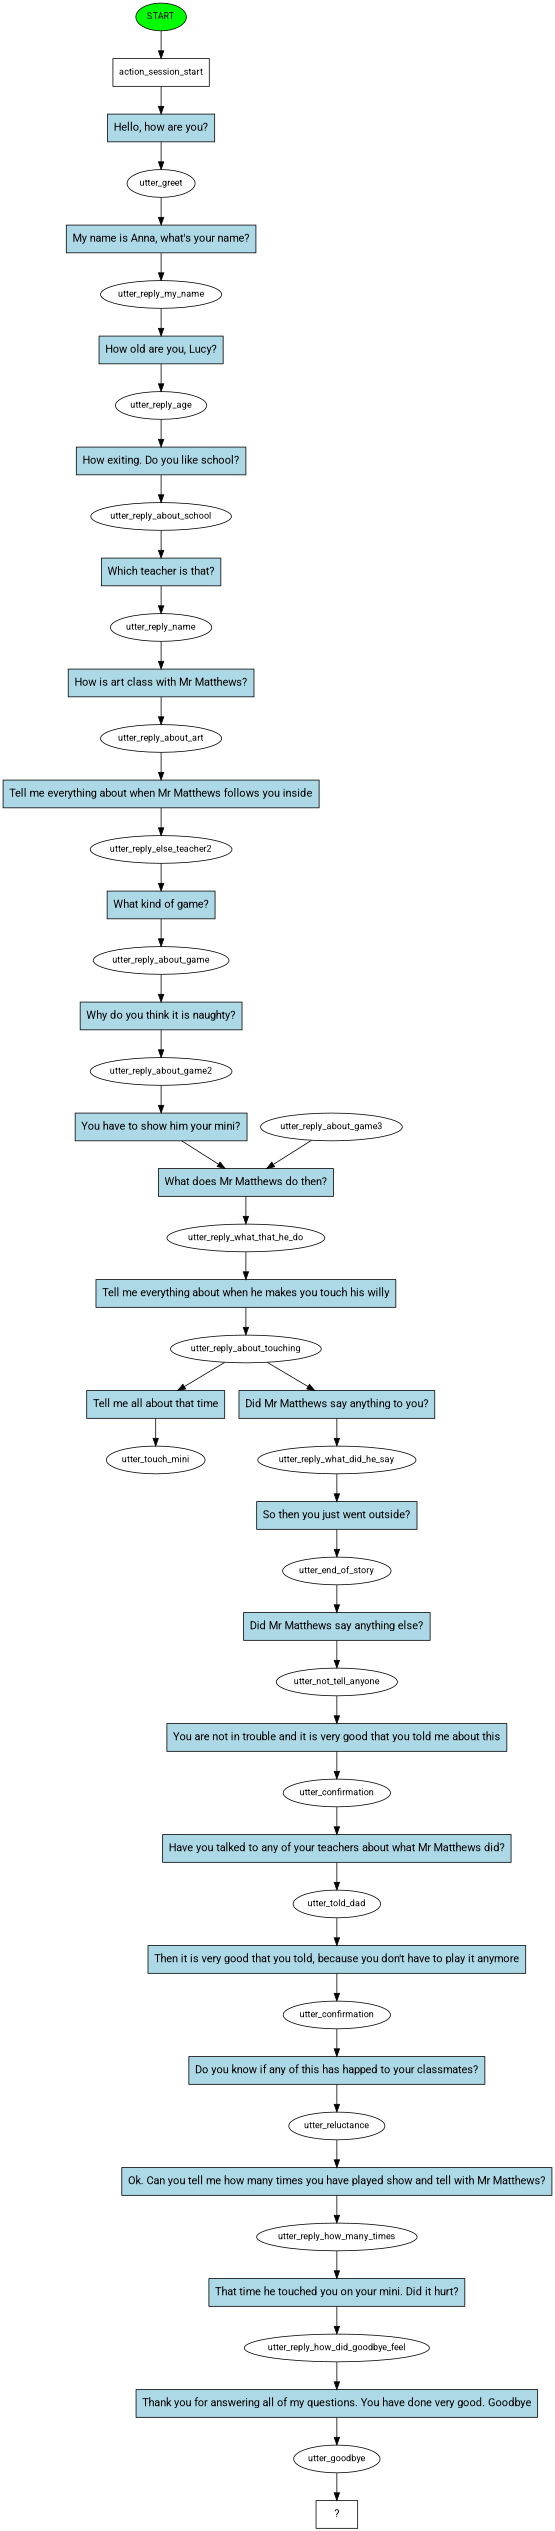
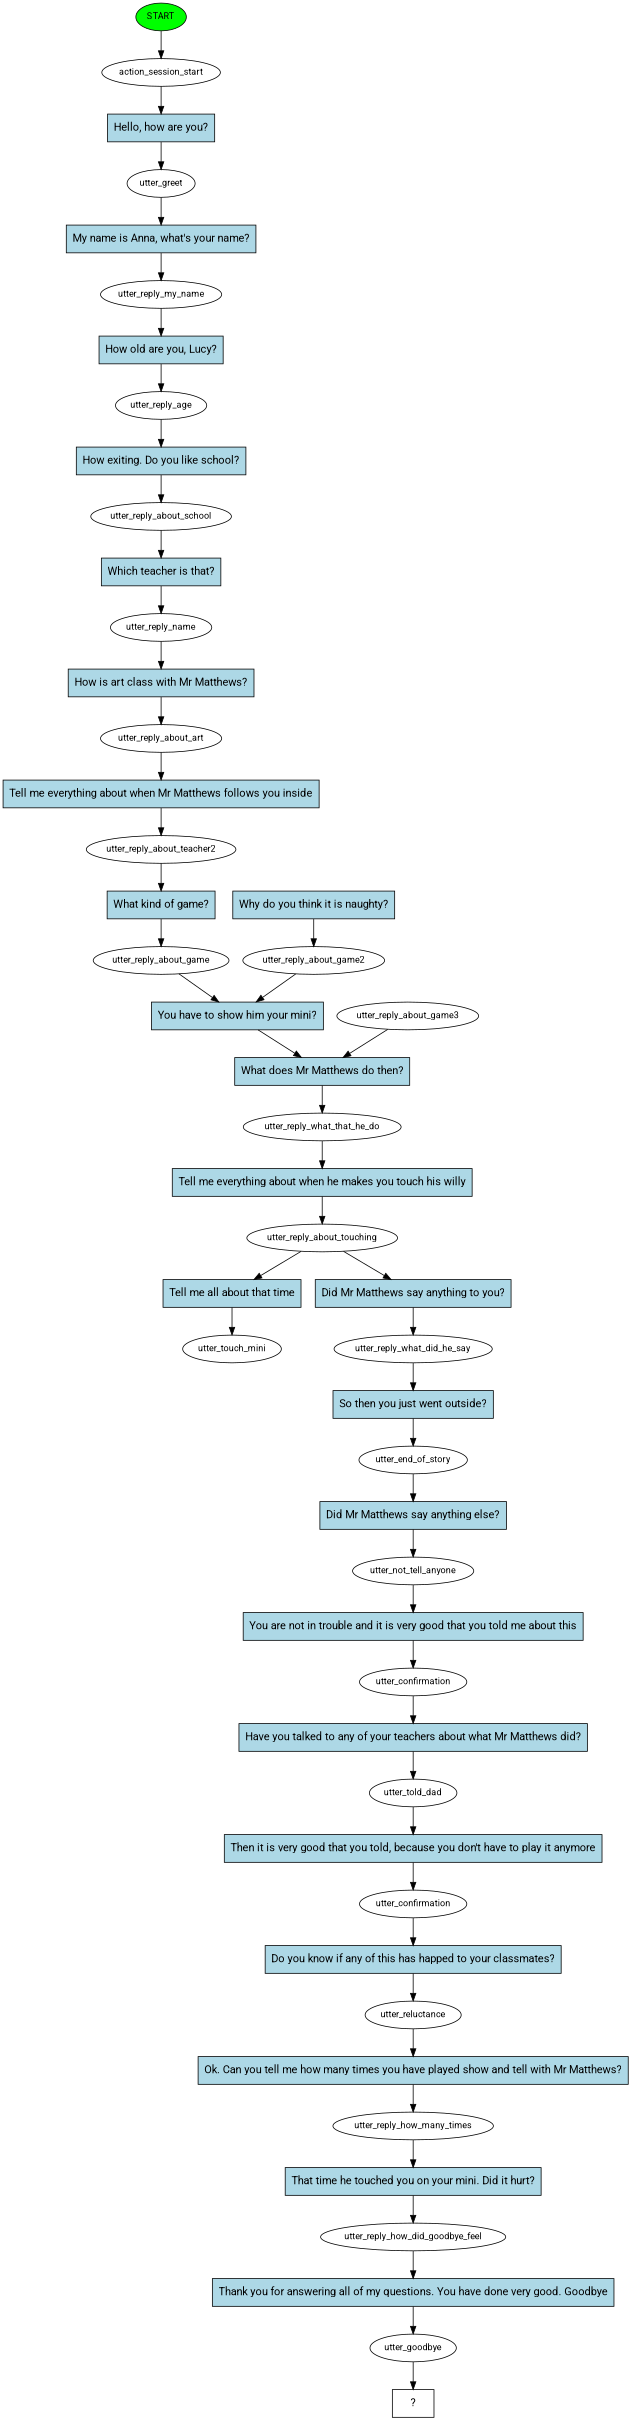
(161, 72) -> (161, 72)
(161, 849) -> (161, 849)
(161, 984) -> (196, 986)
